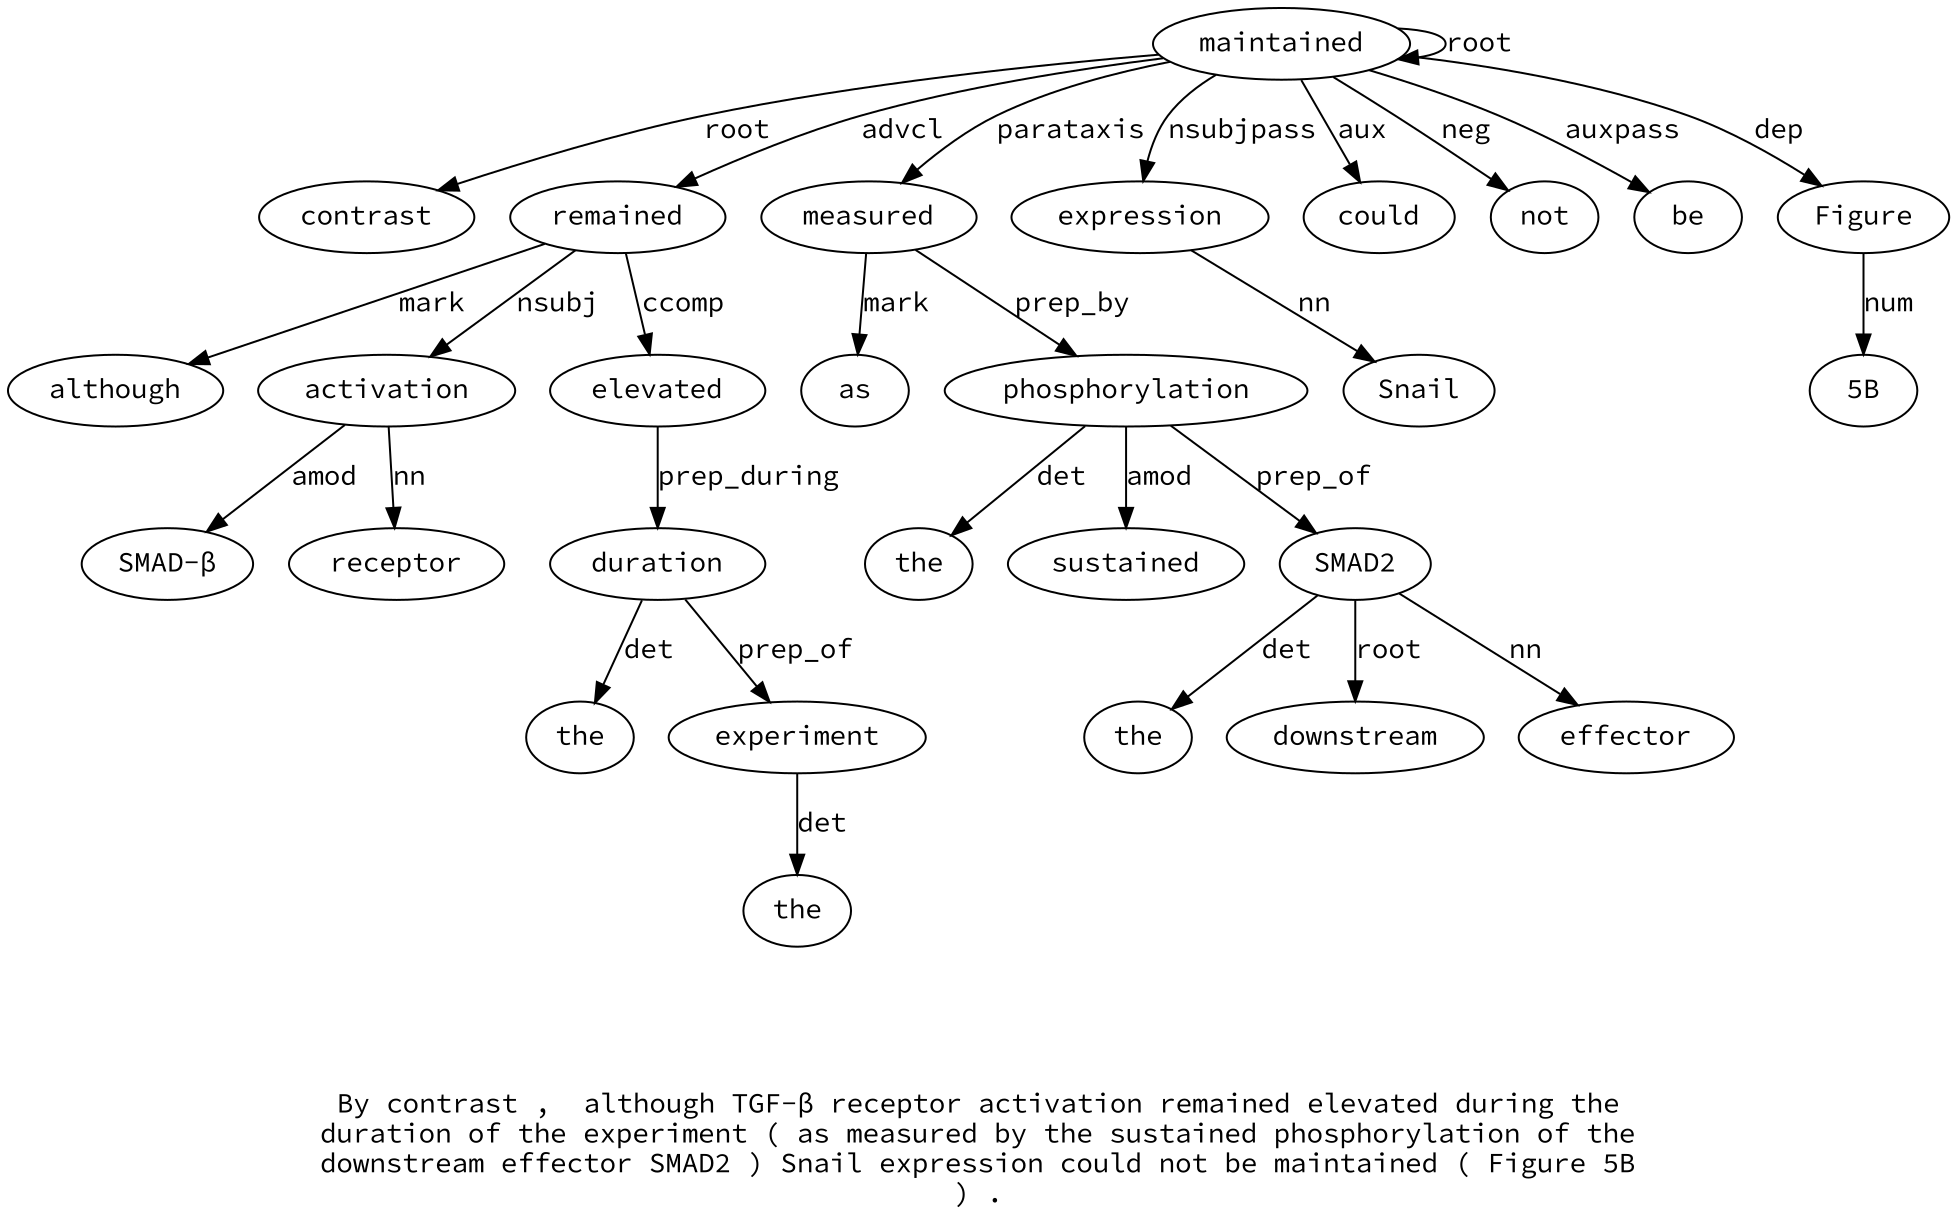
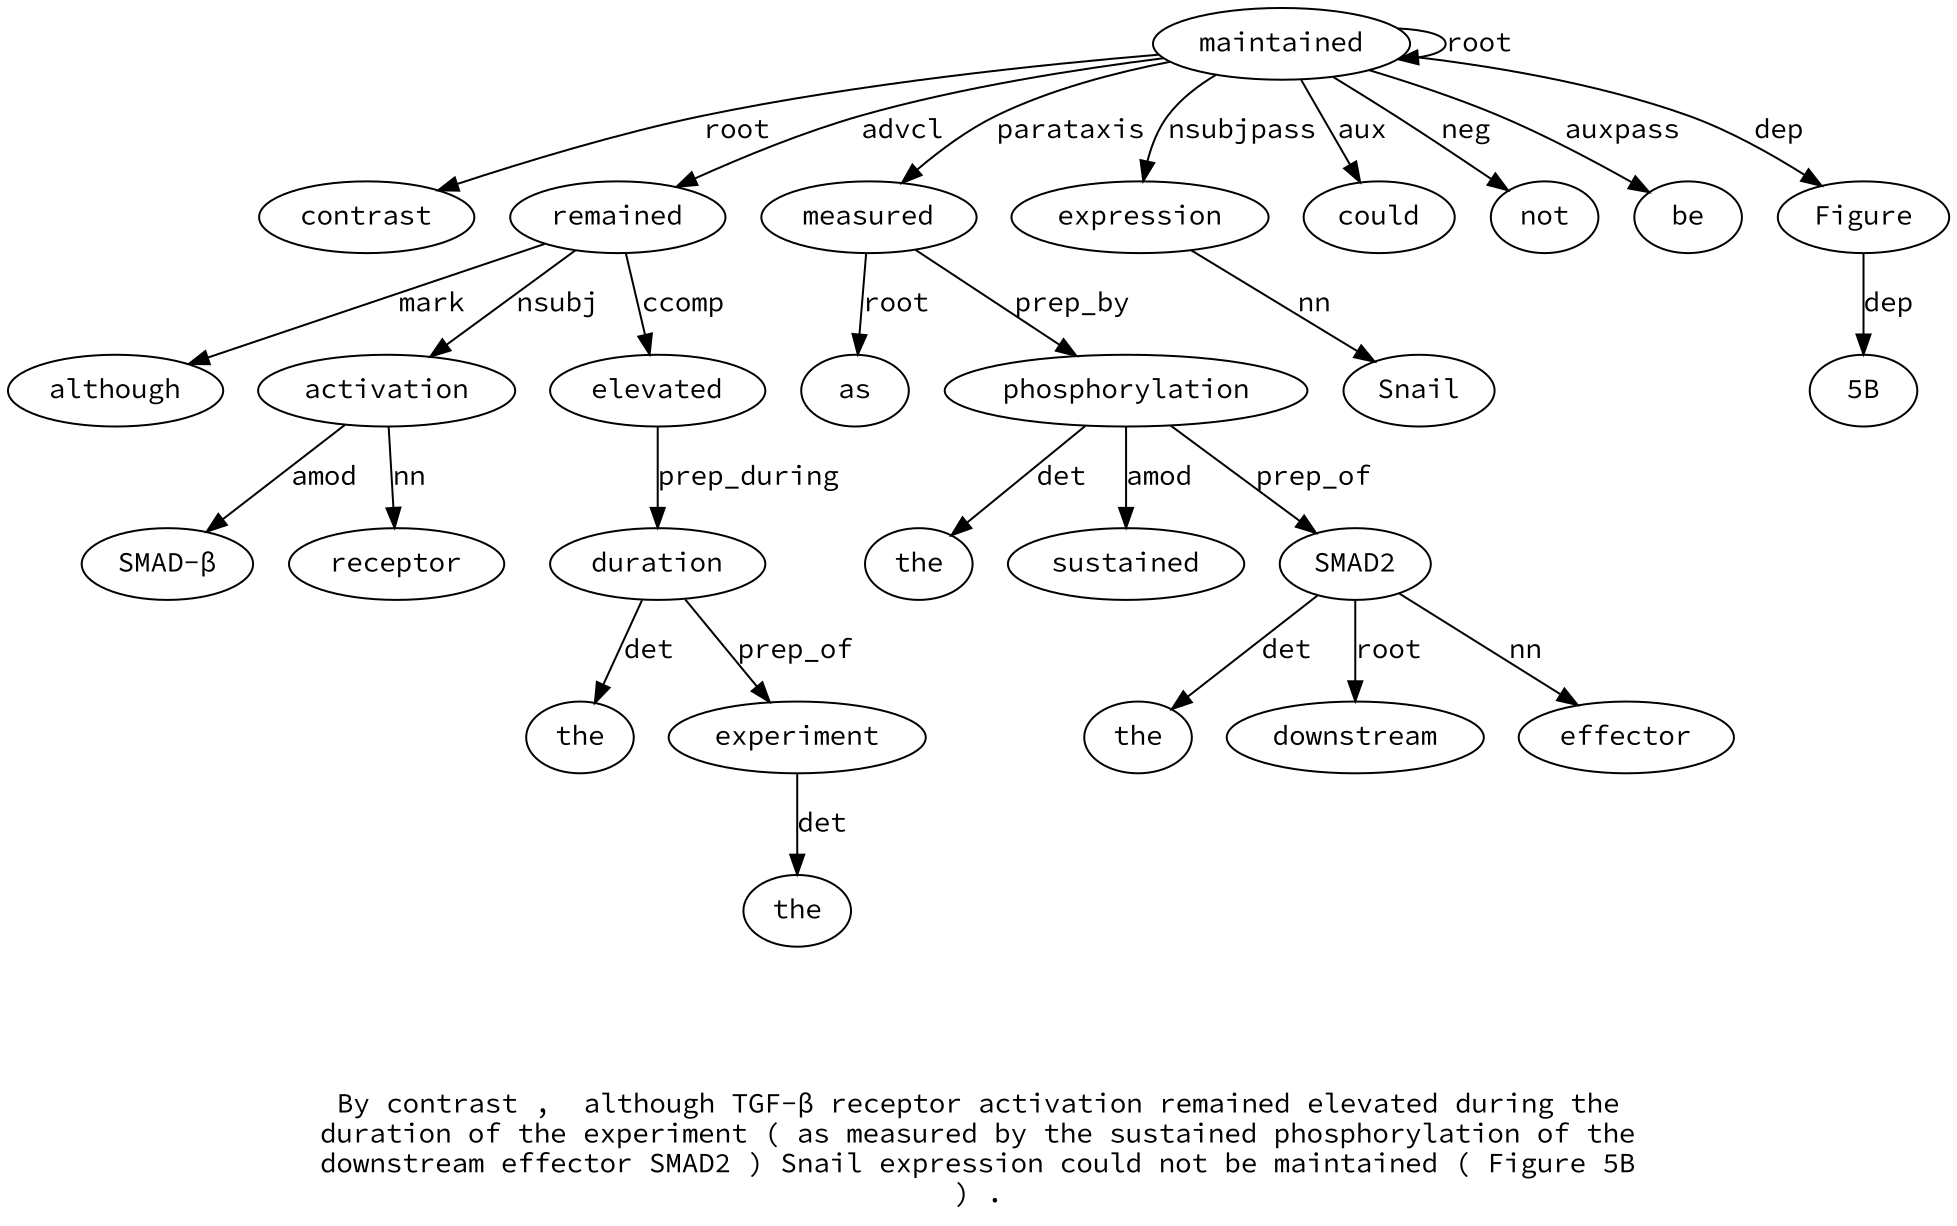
(897, 304) -> (897, 304)
(1888, 304) -> (1888, 304)
